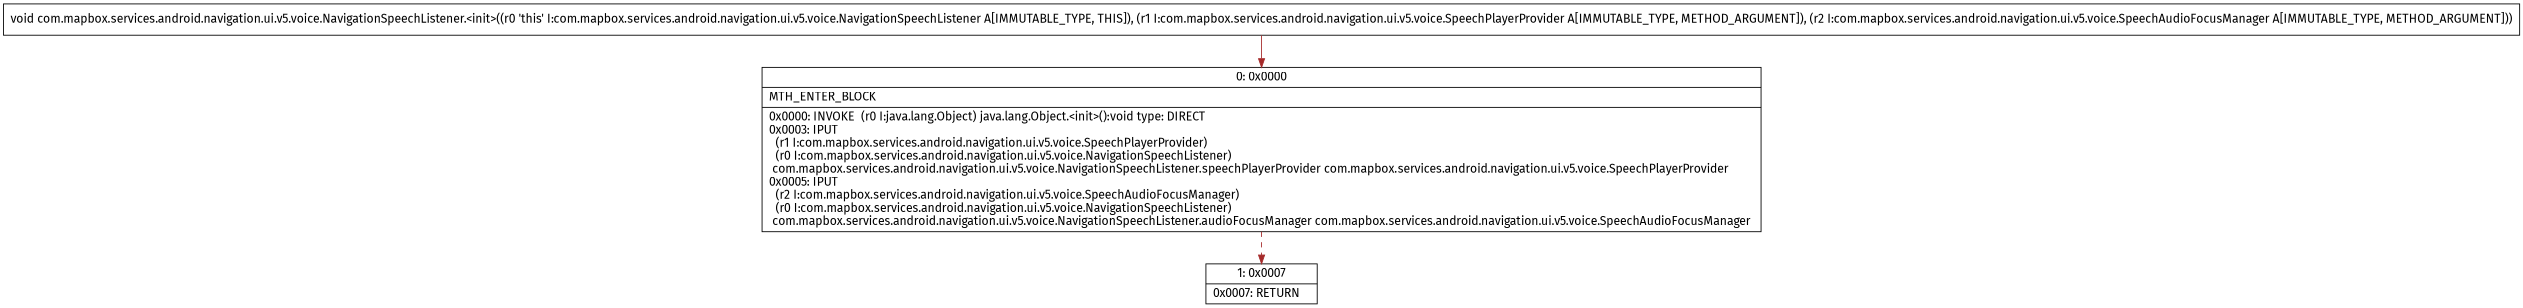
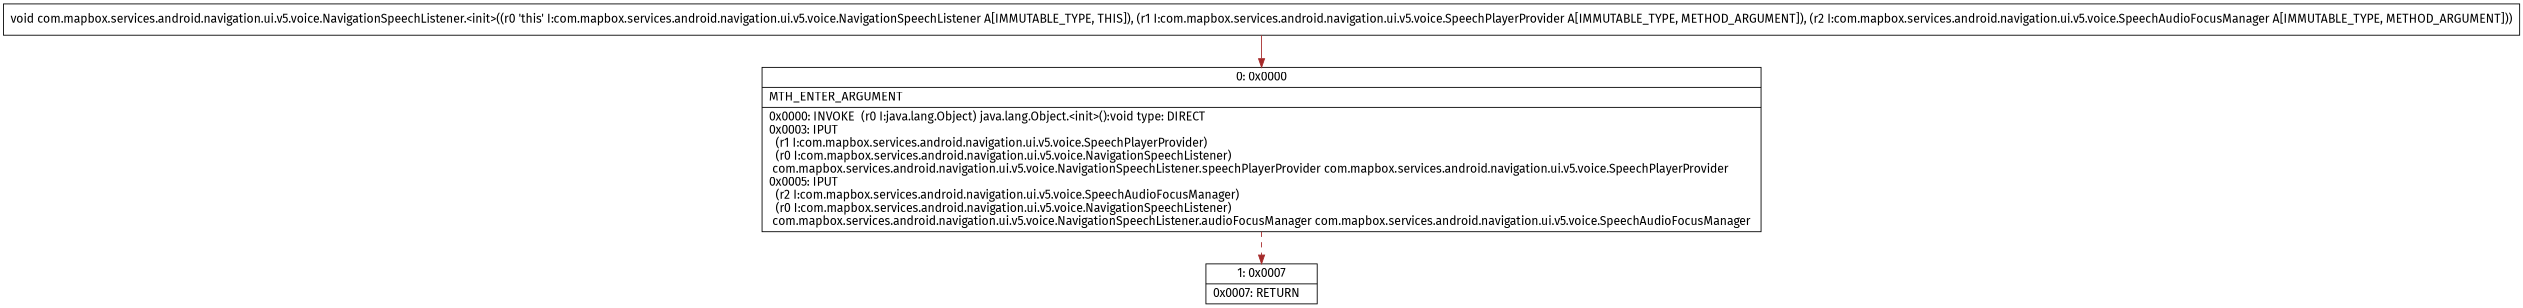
(823, 97) -> (836, 97)
